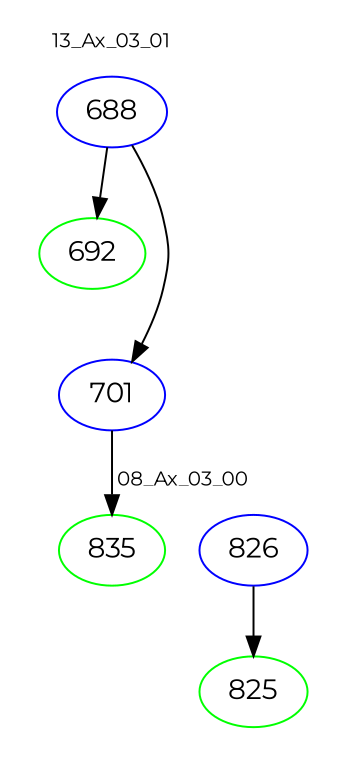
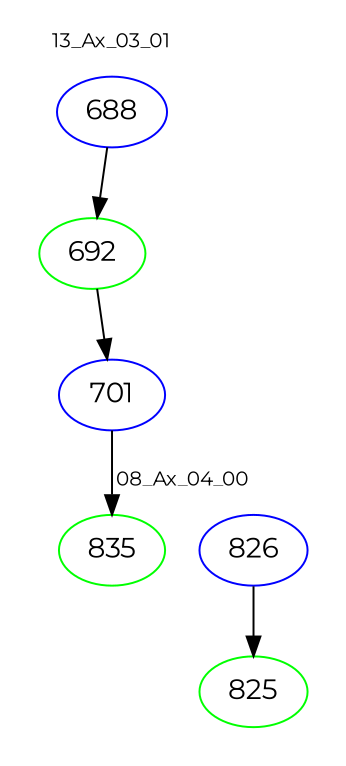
(168, 243) -> (101, 314)
(183, 481) -> (183, 481)
